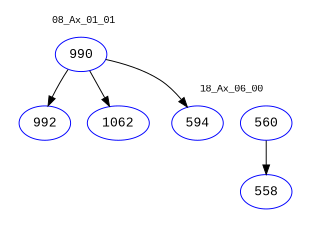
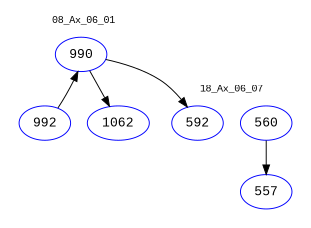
(84, 21) -> (84, 21)
(60, 83) -> (66, 94)
(232, 89) -> (232, 89)
(198, 123) -> (198, 123)
(266, 192) -> (266, 192)
